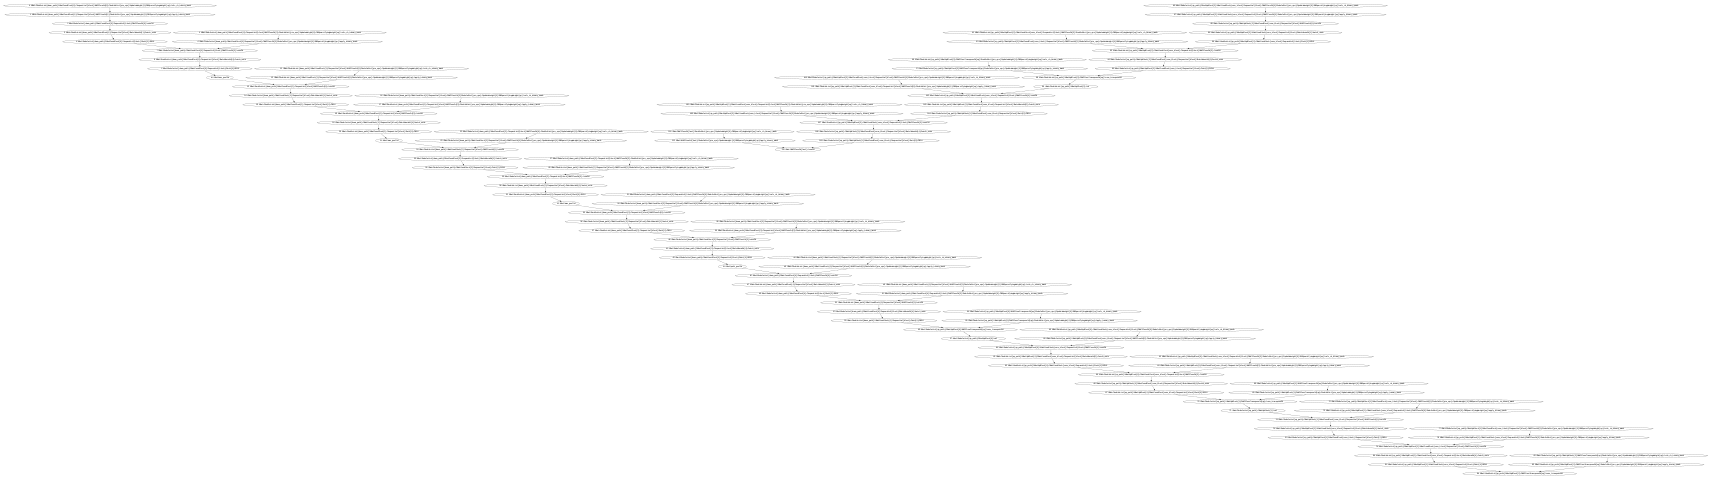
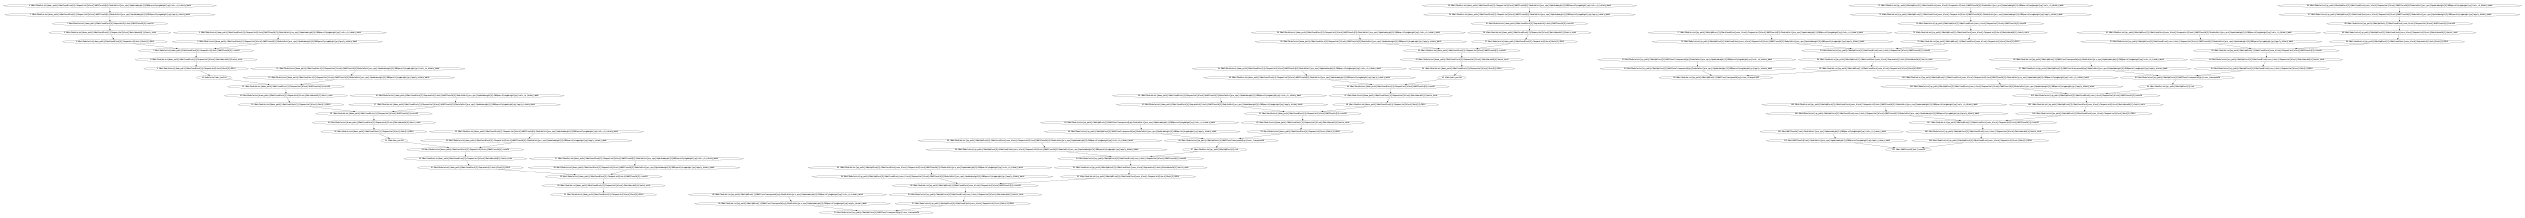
(220, 78) -> (214, 78)
(566, 204) -> none
(1253, 411) -> none
